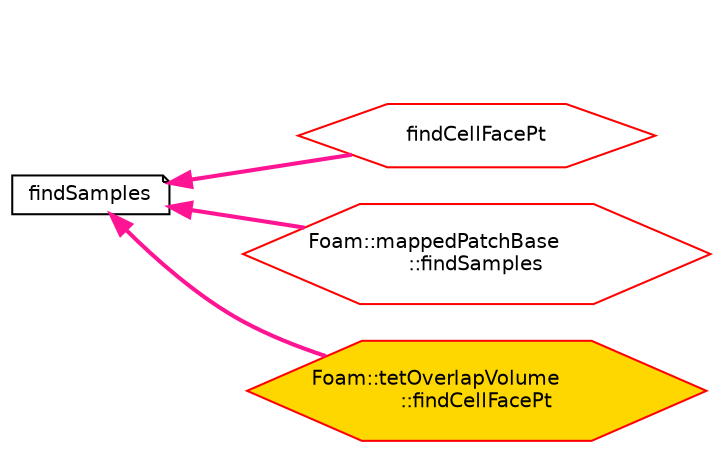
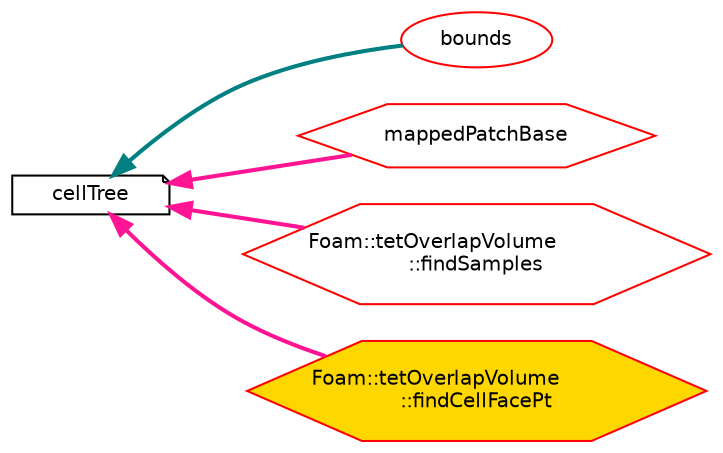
none -> (477, 40)
(477, 136) -> (477, 136)
(91, 195) -> (91, 195)
(477, 254) -> (477, 254)
